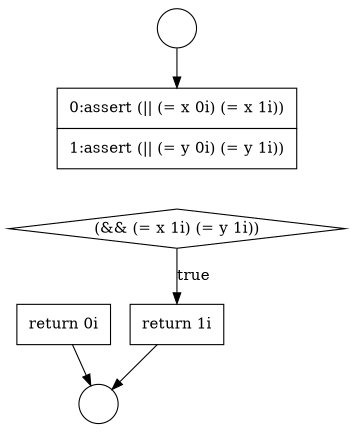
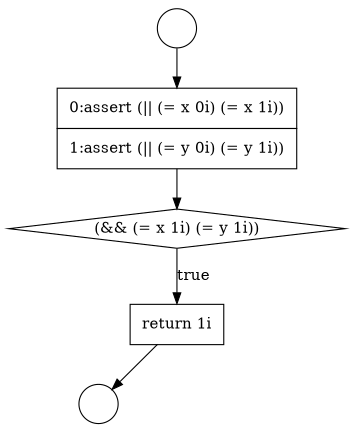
none -> (177, 183)
(64, 324) -> none
